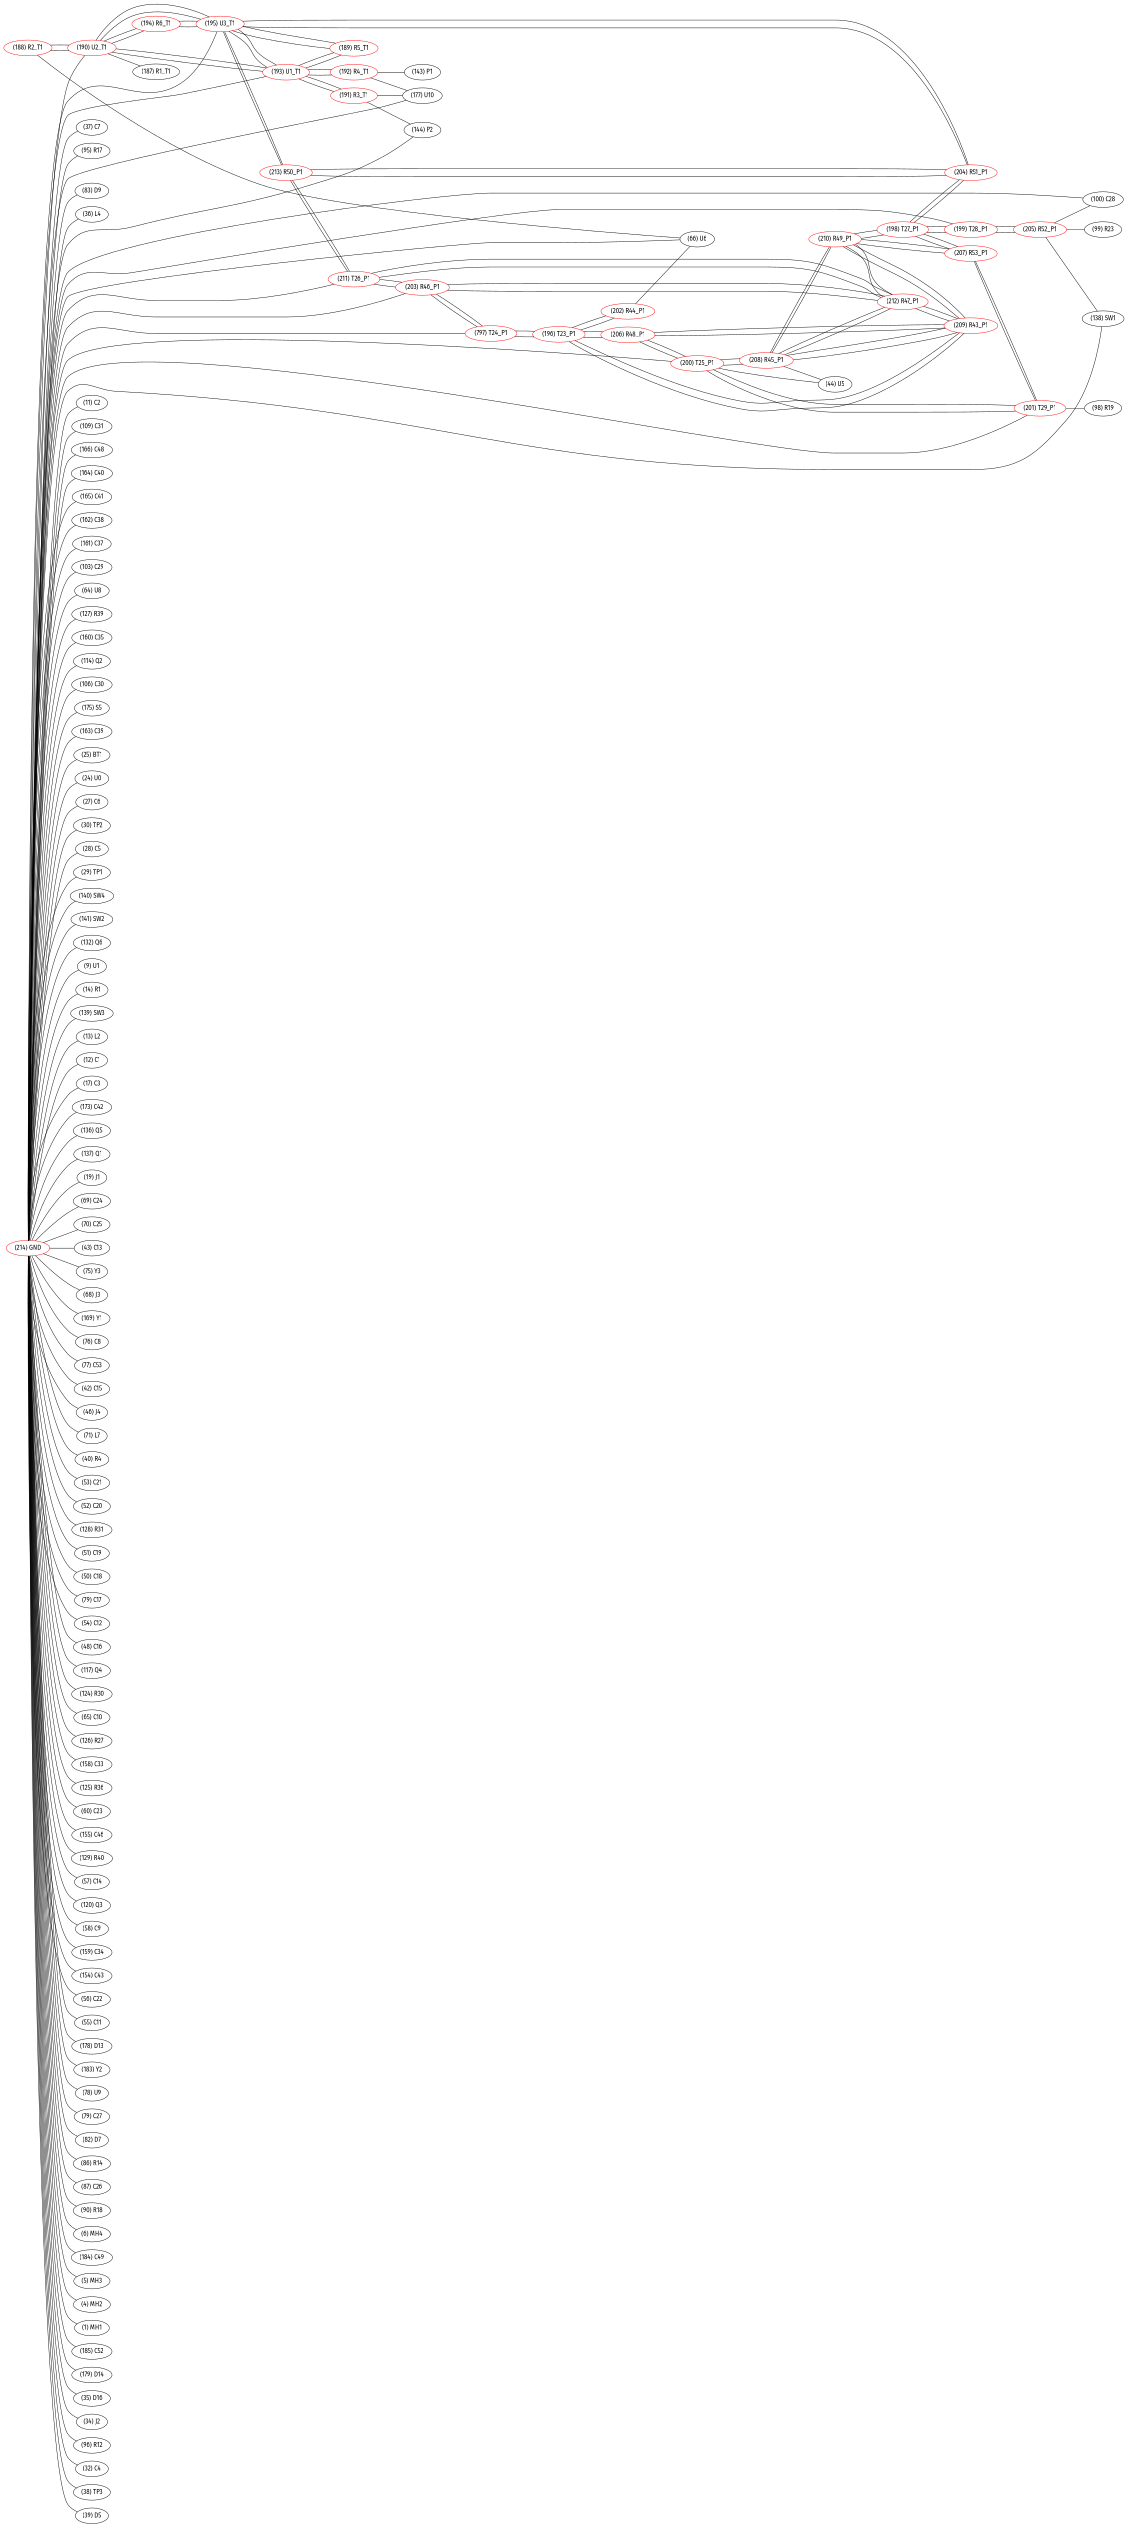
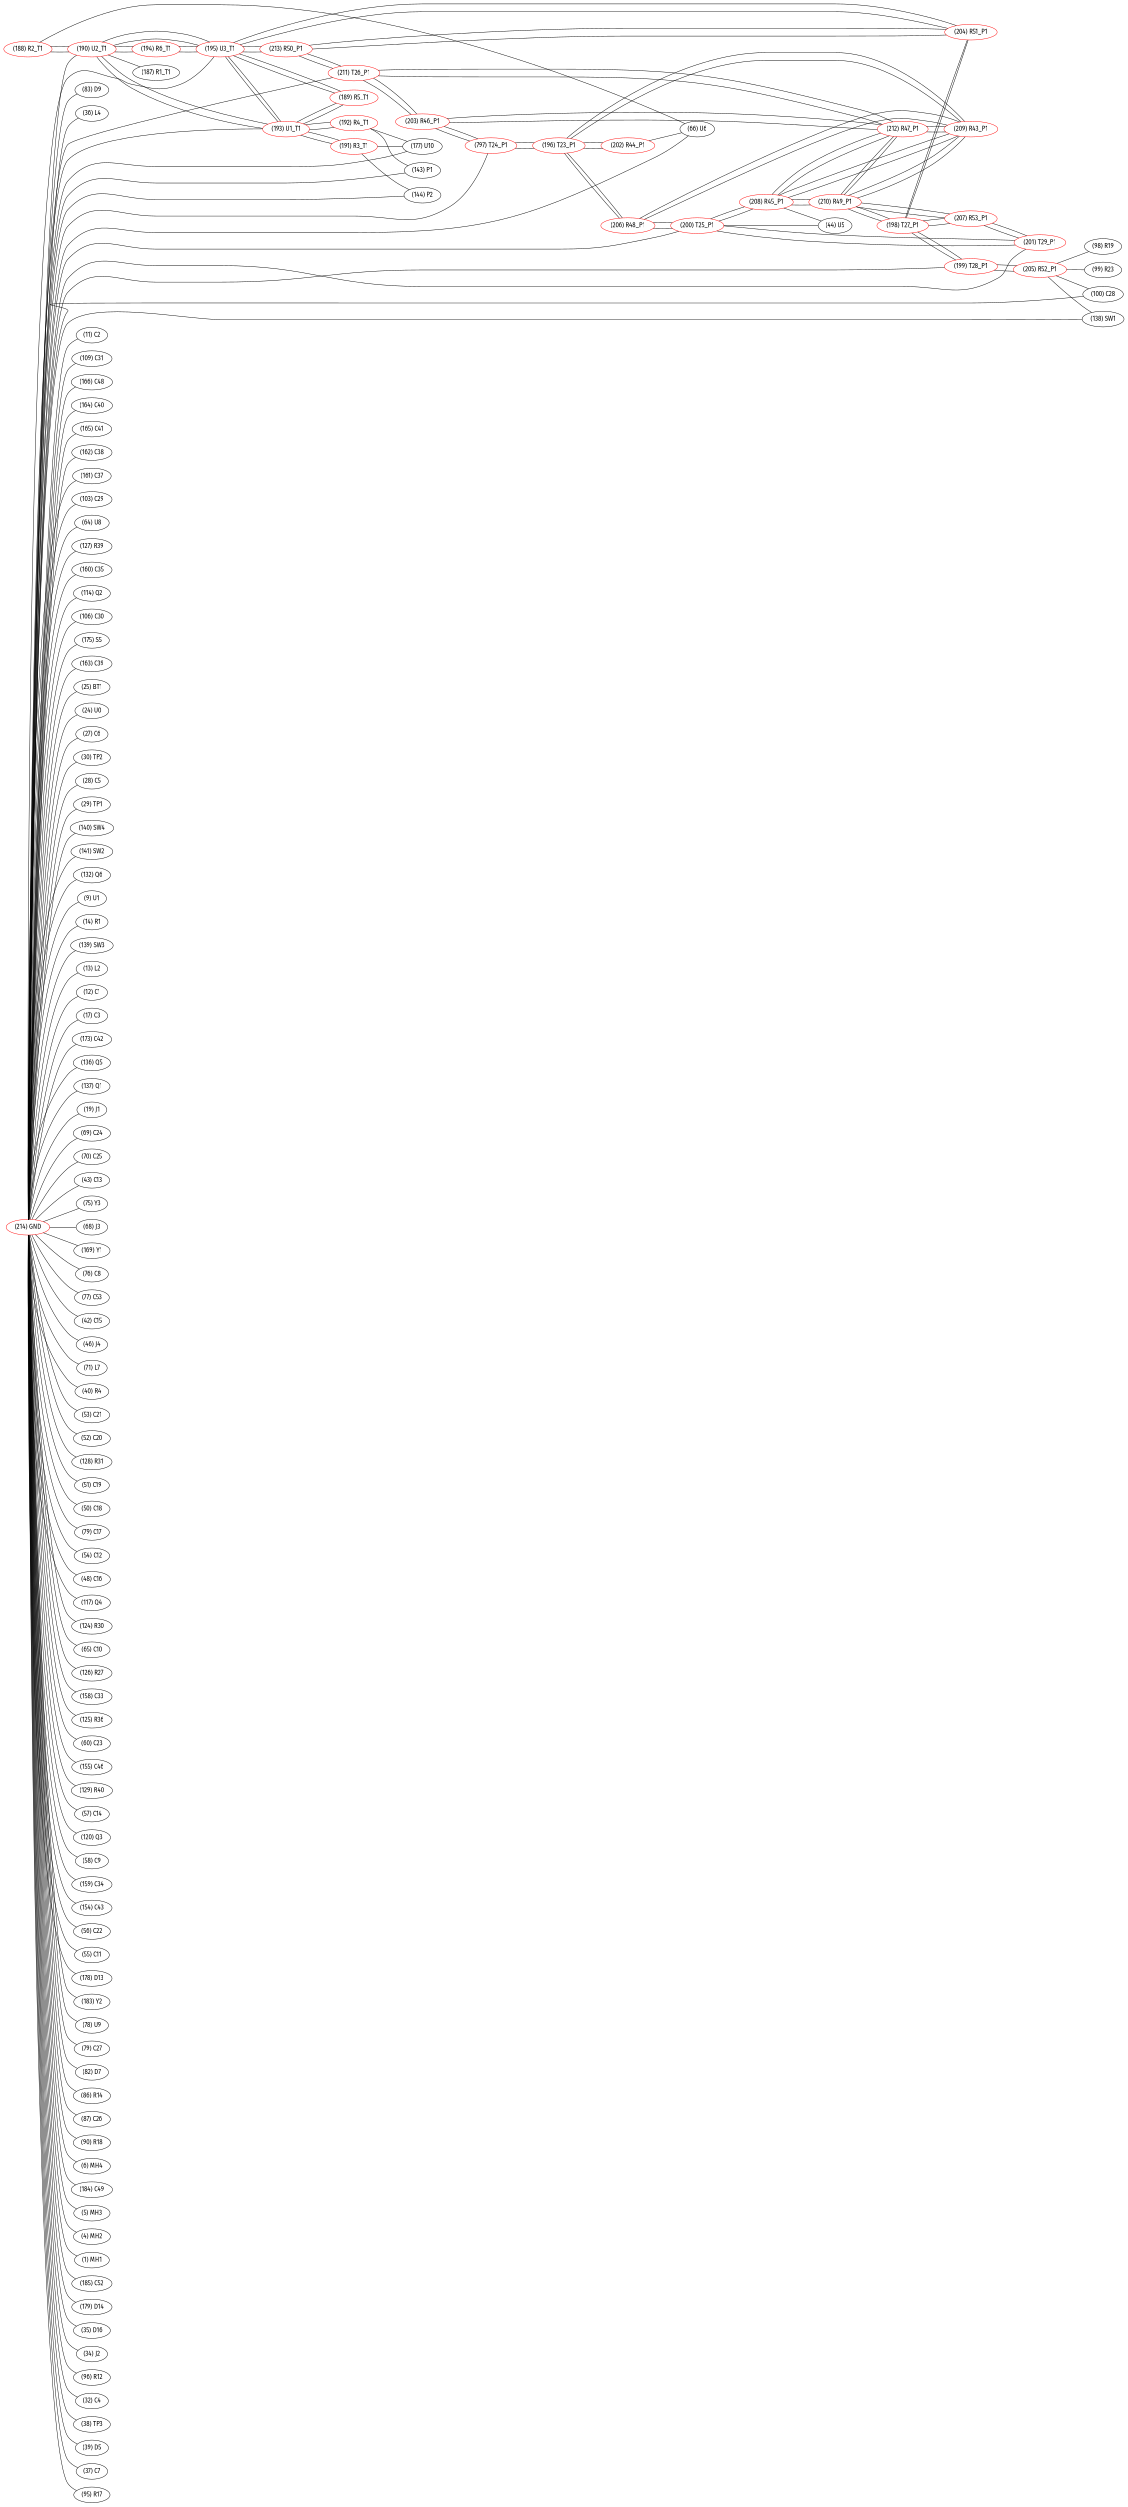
(60, 359) -> (60, 228)
(1072, 408) -> (1073, 258)
